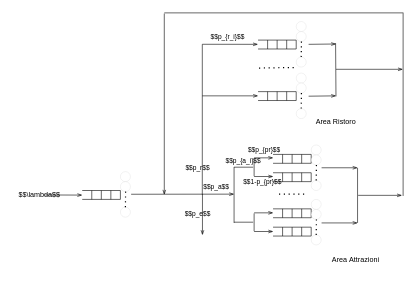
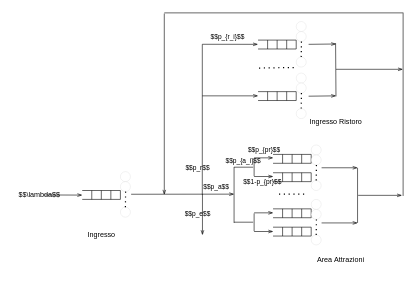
(336, 122) -> (336, 122)
none -> (101, 235)
(356, 260) -> (341, 260)
